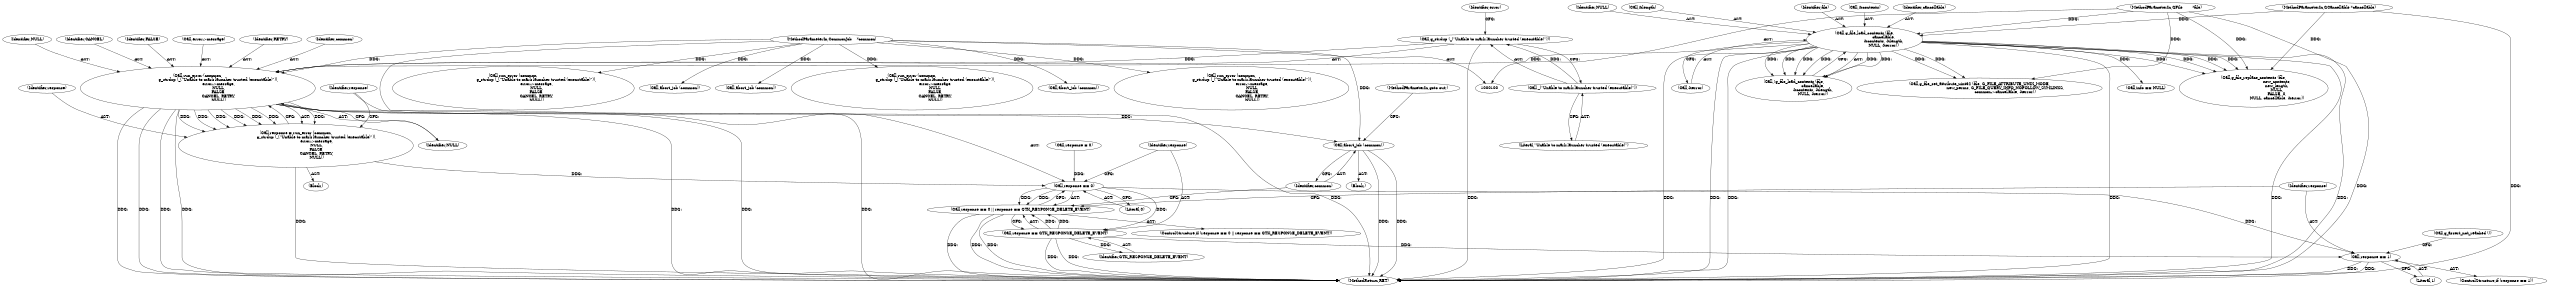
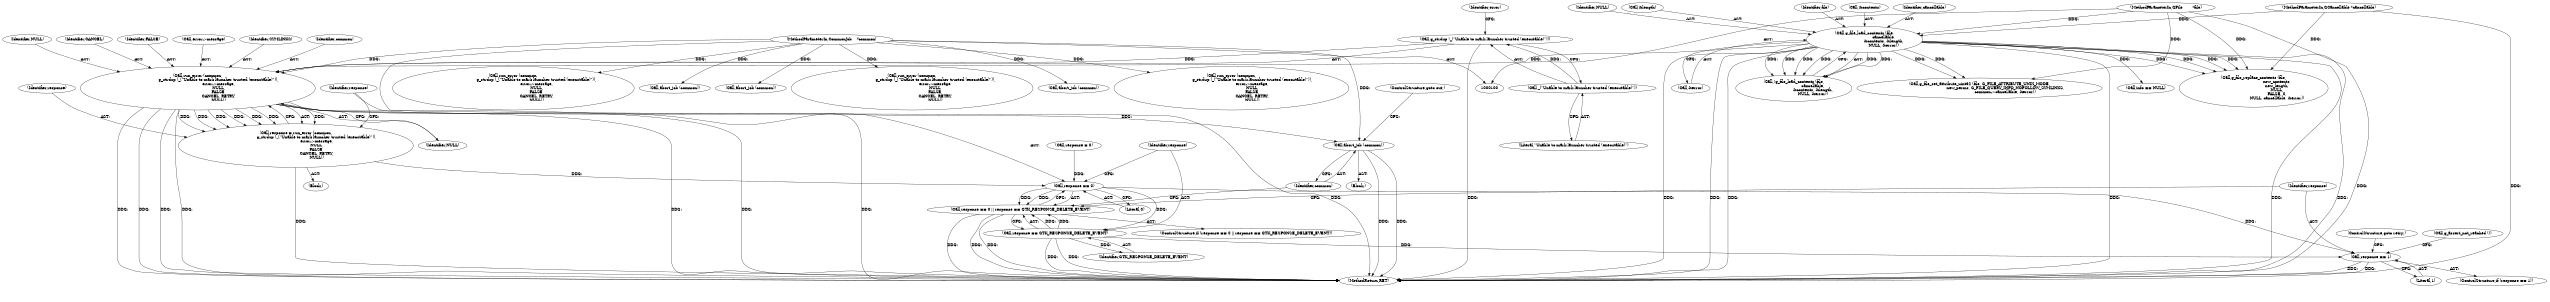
(271, 40) -> (271, 40)
(1418, 88) -> (1418, 88)
none -> (2377, 234)
